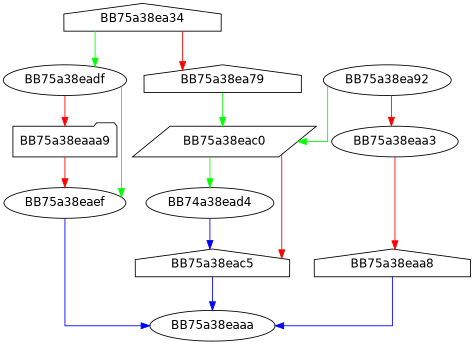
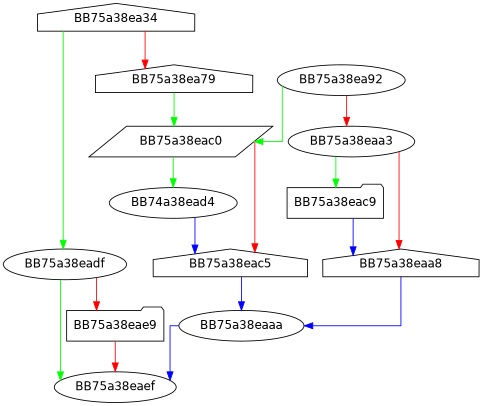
(65, 142) -> (115, 326)
none -> (335, 203)
(65, 310) -> (170, 344)
